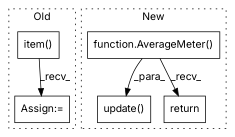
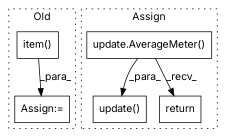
(154, 17) -> (149, 17)
(154, 45) -> (149, 45)
(55, 77) -> (56, 77)
